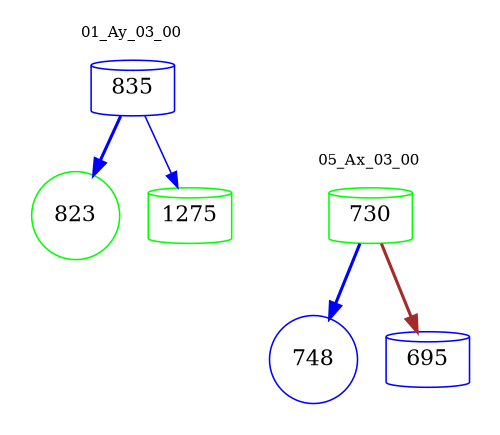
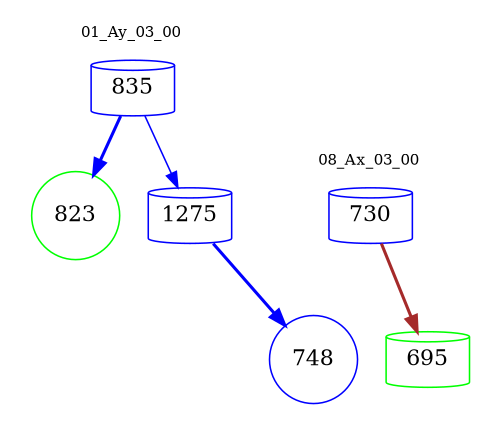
(369, 161) -> (369, 161)
(190, 216) -> (190, 216)
(371, 216) -> (371, 216)
(348, 274) -> (247, 282)
(428, 360) -> (428, 360)
